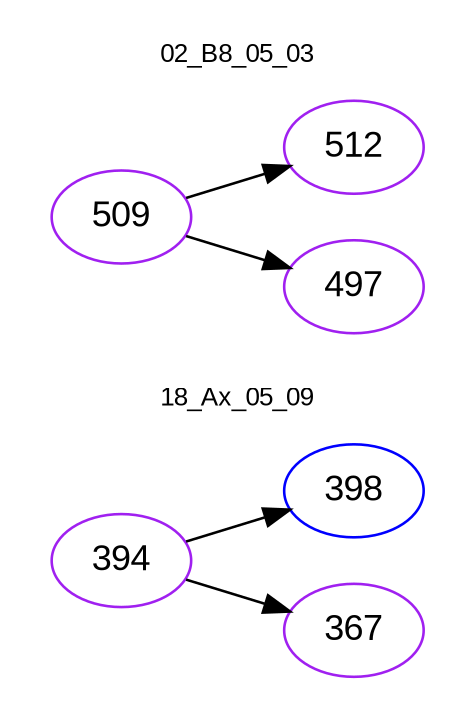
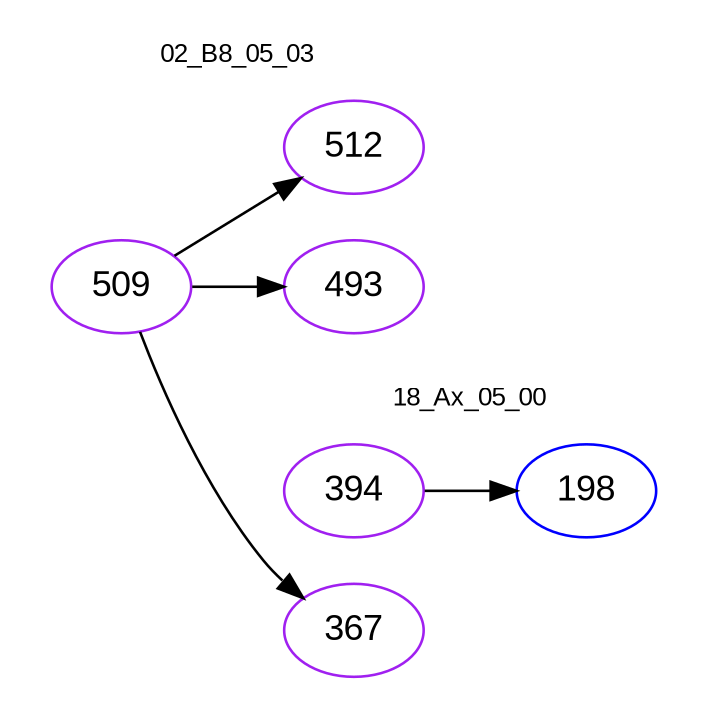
(354, 287) -> (354, 287)
(238, 399) -> (470, 399)
(354, 491) -> (586, 491)
(225, 592) -> (200, 463)
